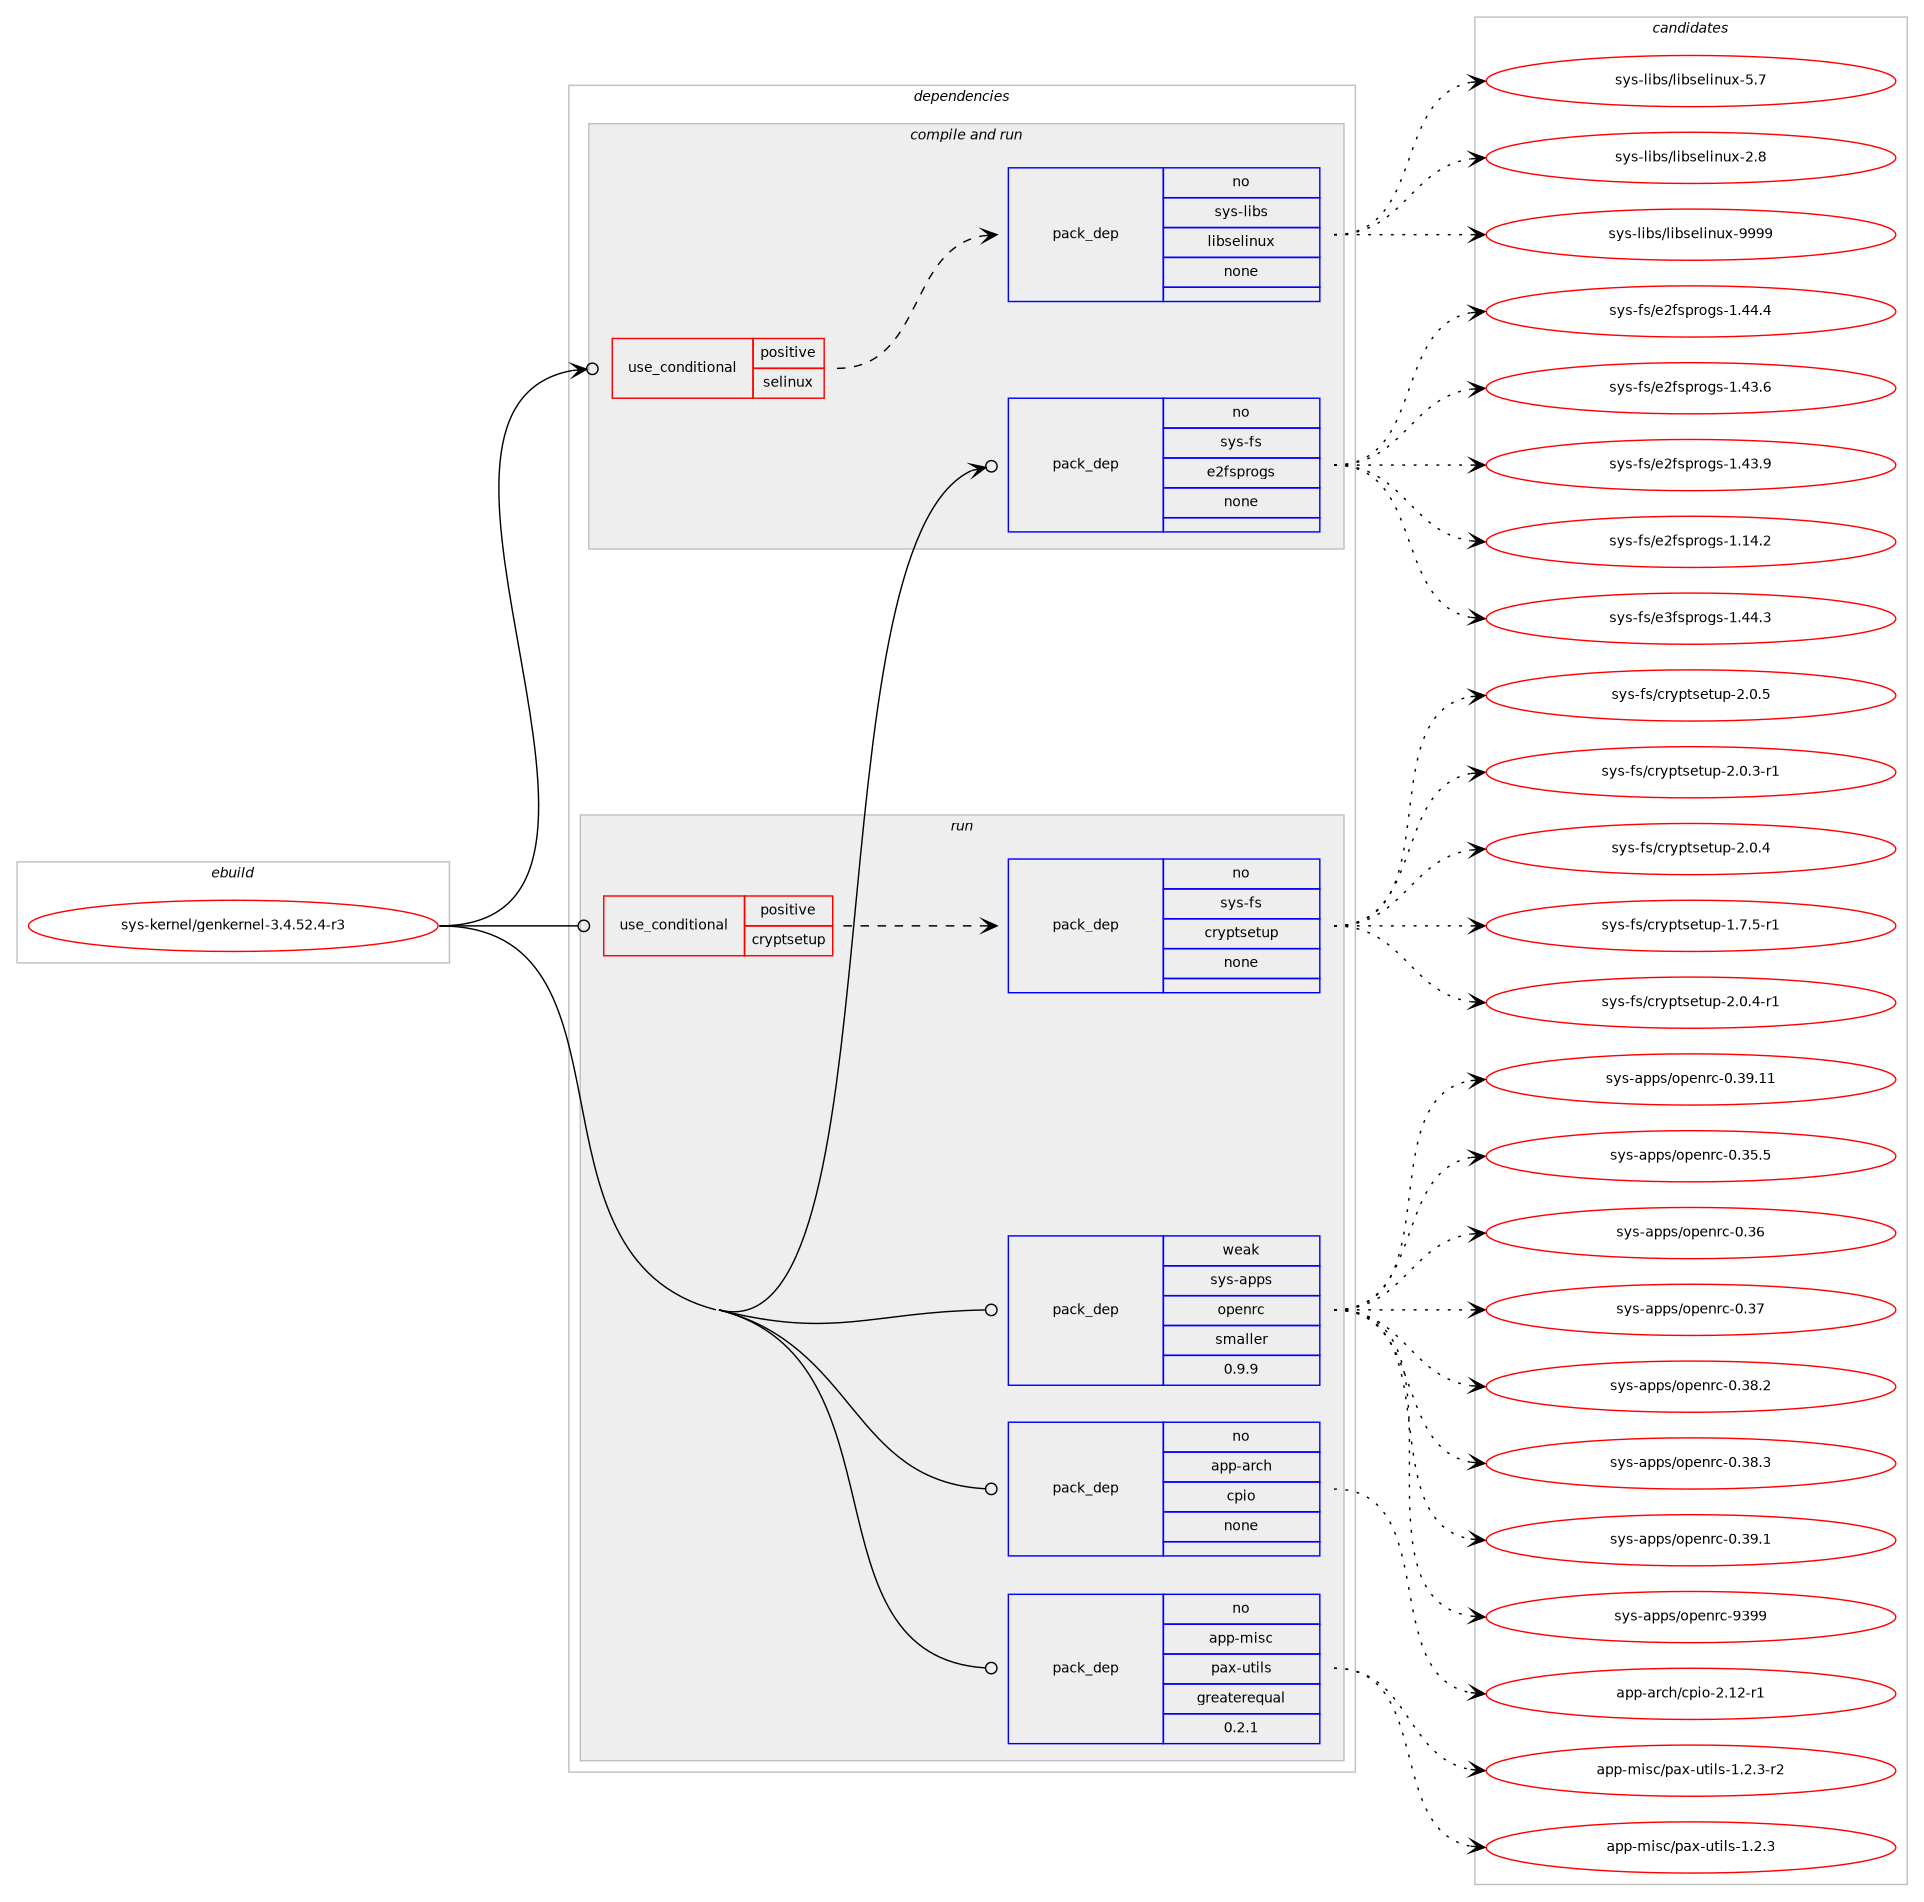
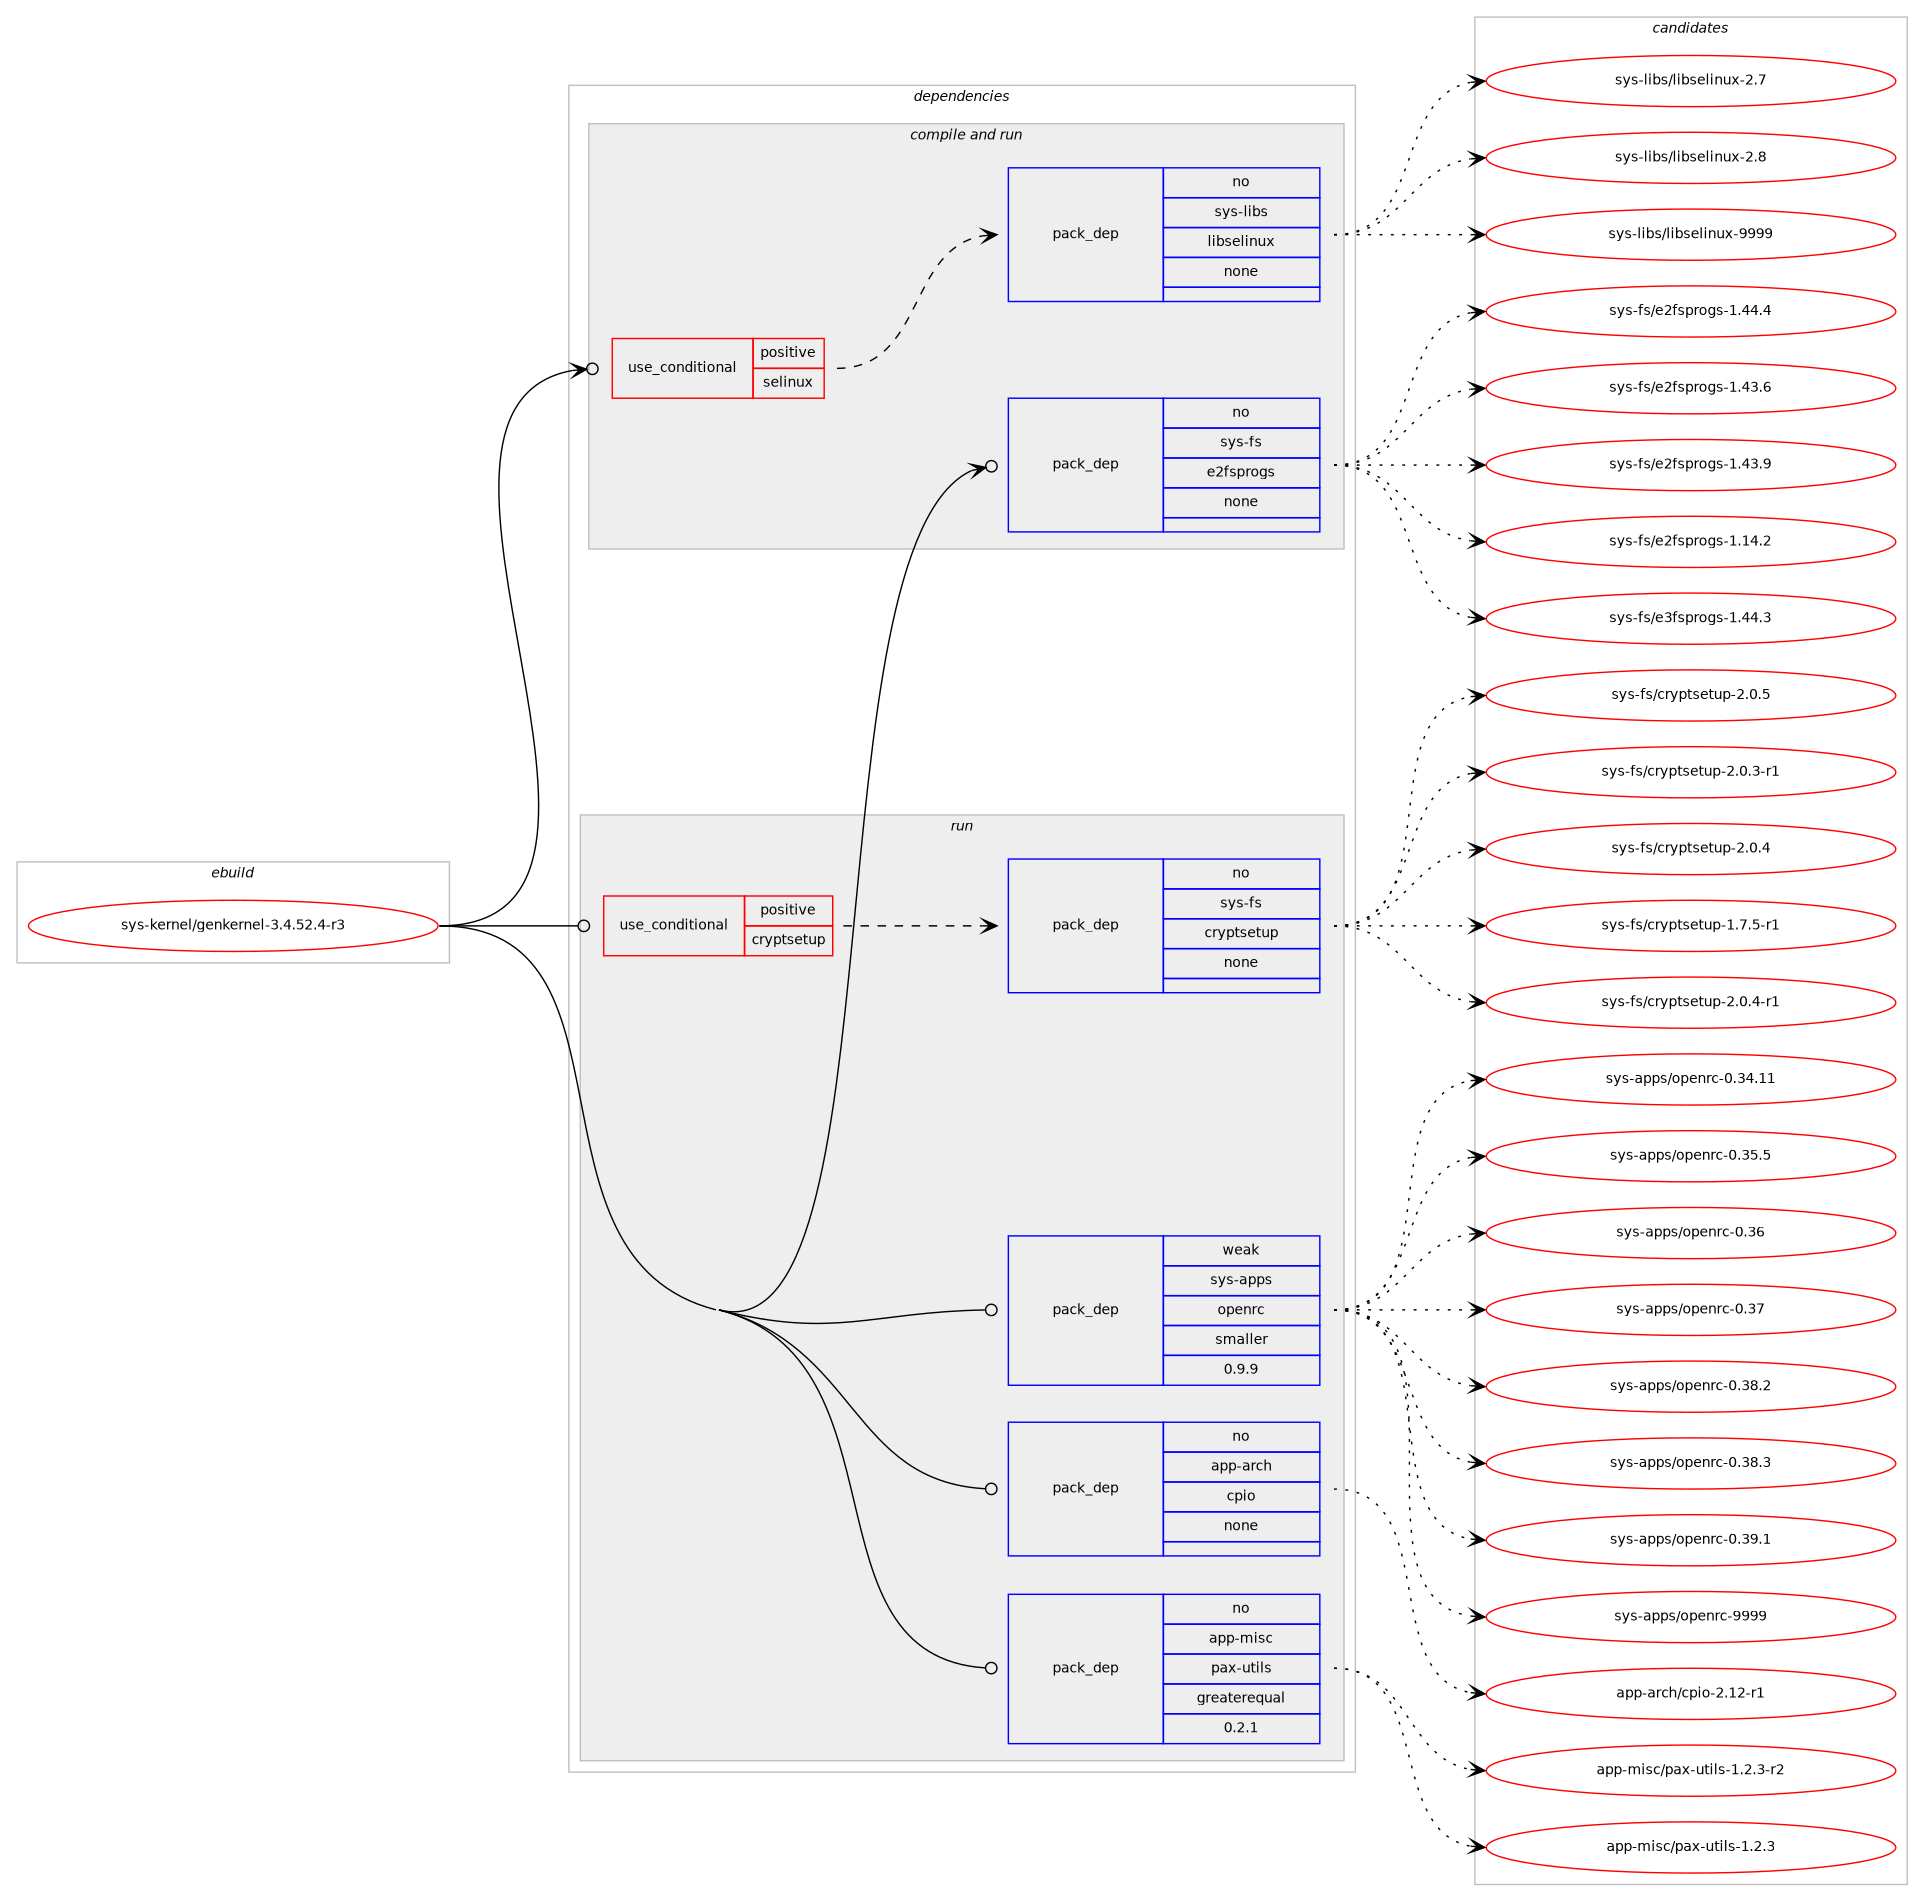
(1691, 81) -> (1691, 81)
(1691, 1079) -> (1691, 1079)
(1691, 1617) -> (1691, 1617)
